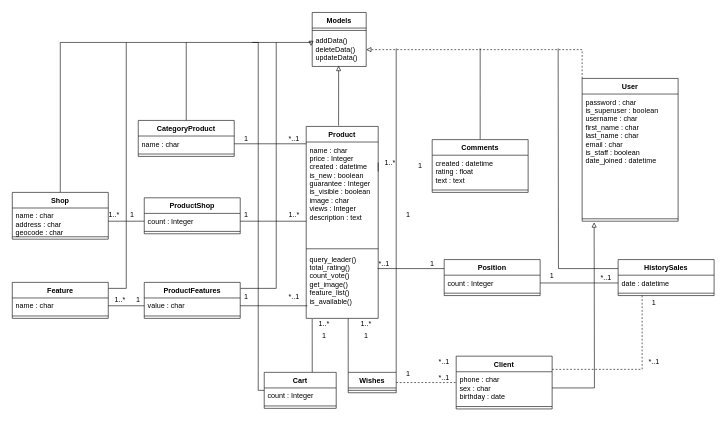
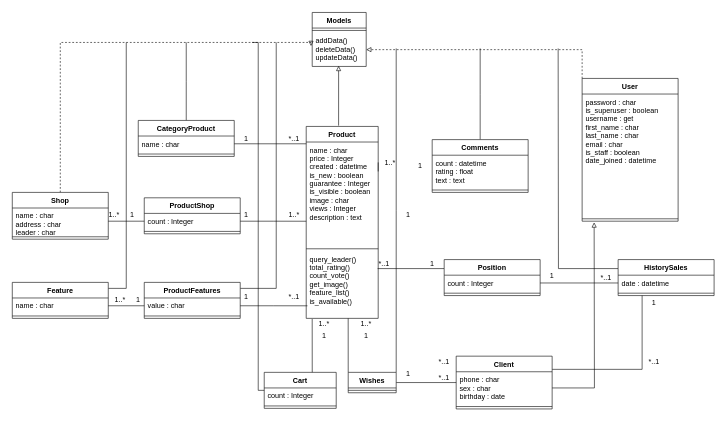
(80, 42) -> (80, 42)
(613, 102) -> (613, 102)
(468, 163) -> (464, 163)
(35, 216) -> (35, 216)
(633, 369) -> (633, 369)
(425, 383) -> (425, 383)
